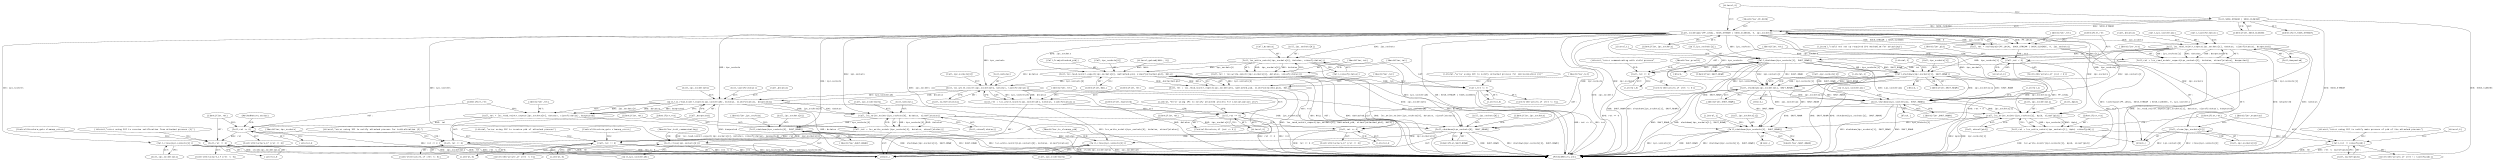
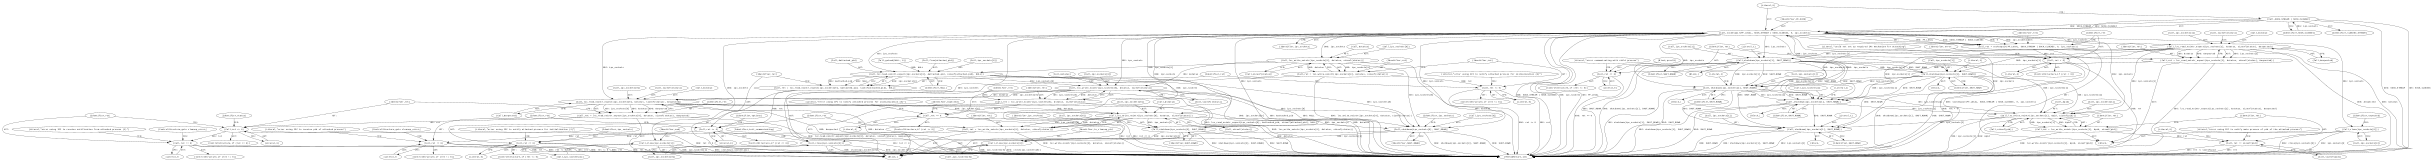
(2251, 26) -> (2307, 26)
(2297, 33) -> (2349, 33)
(1935, 47) -> (1941, 47)
none -> (844, 60)
(1153, 60) -> (892, 60)
(1688, 60) -> (1667, 60)
(255, 116) -> (234, 116)
none -> (749, 116)
none -> (670, 129)
(2406, 157) -> none
